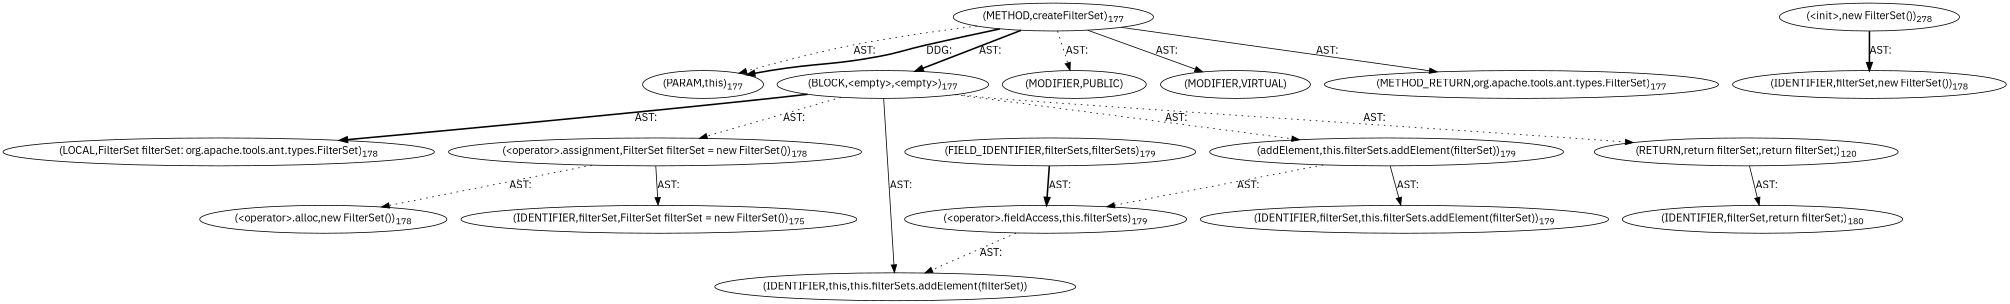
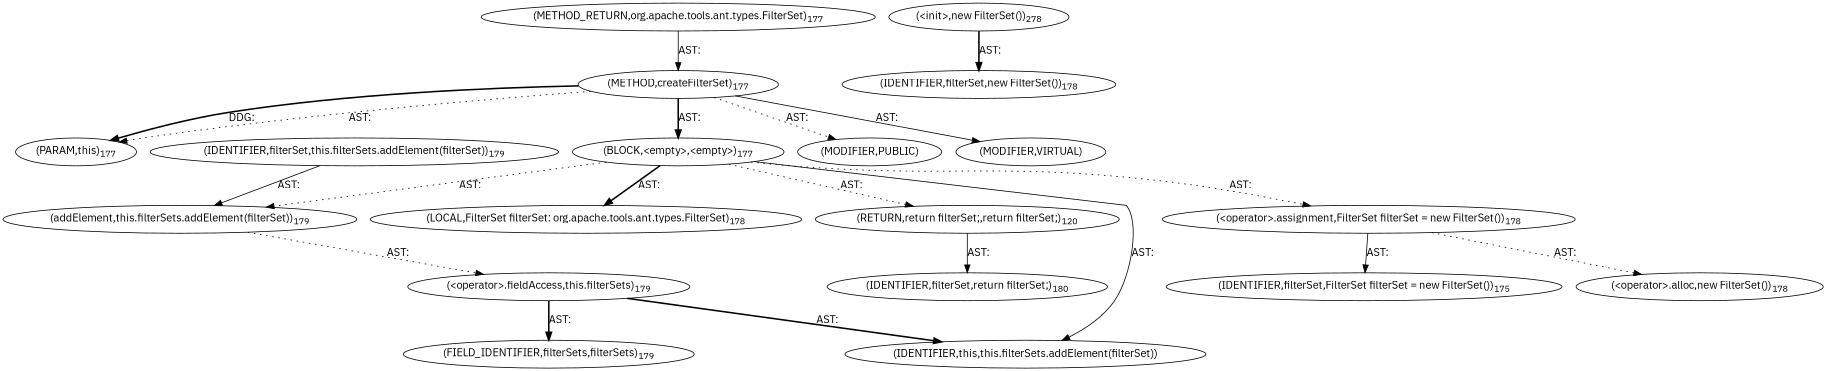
(1275, 49) -> (678, 47)
(1048, 182) -> (549, 317)
(1395, 182) -> (271, 184)
(974, 251) -> (780, 320)
